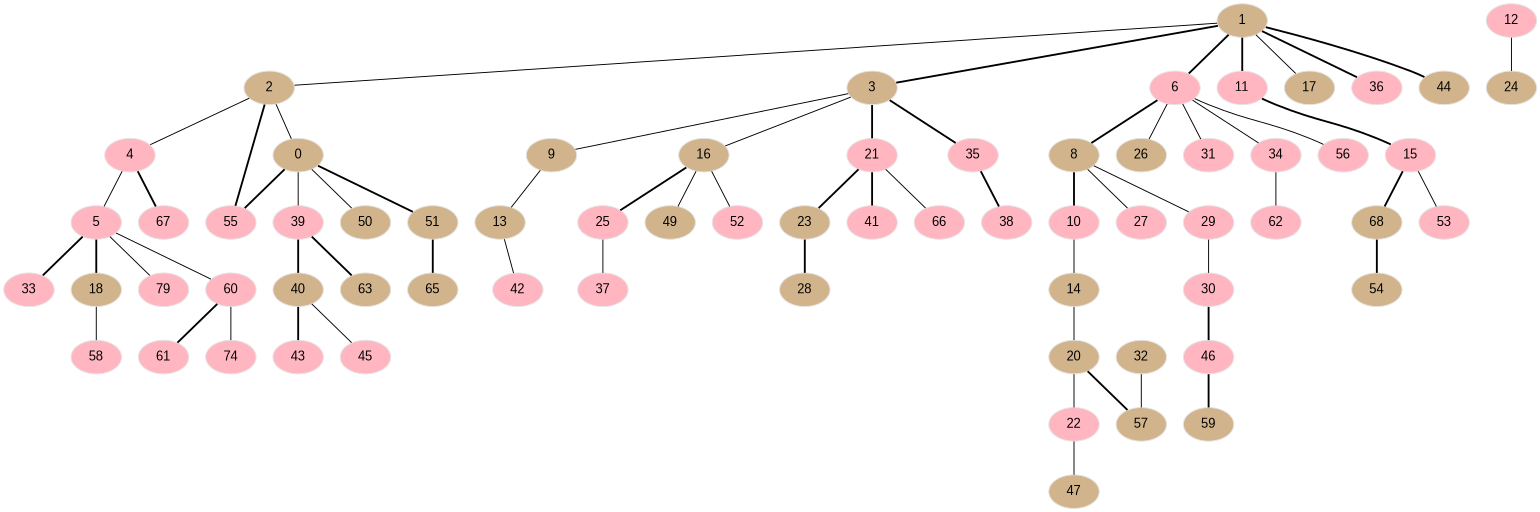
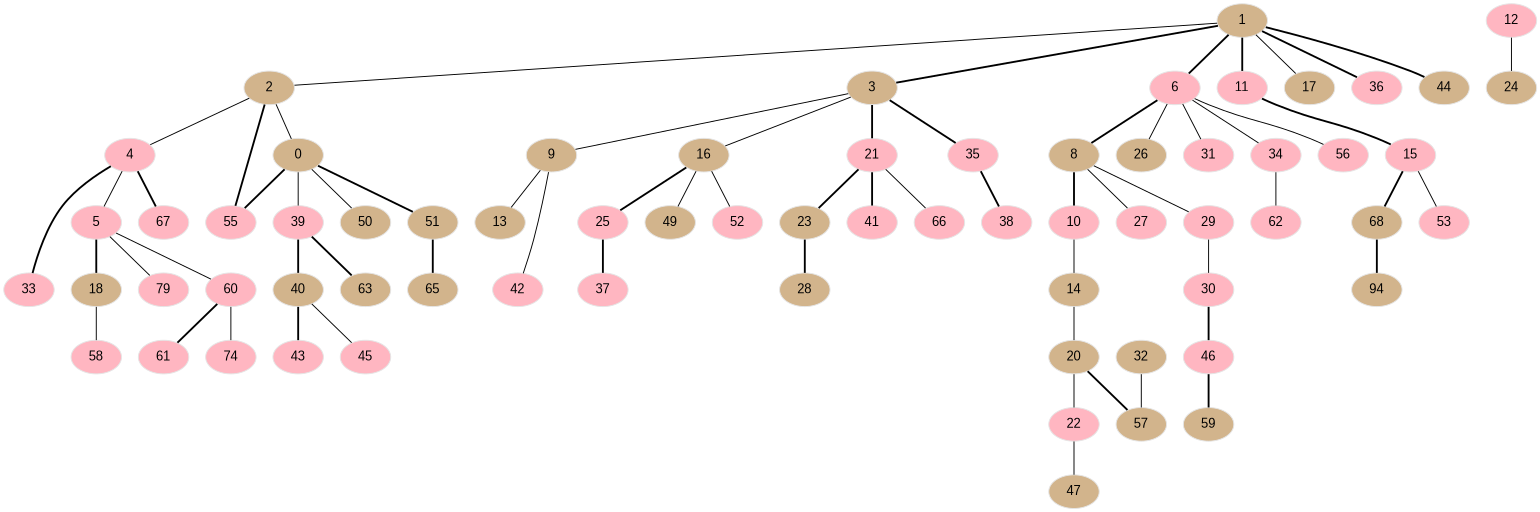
(63, 256) -> (59, 210)
(509, 256) -> (538, 223)
(603, 256) -> (603, 256)
(1377, 290) -> (1377, 290)
